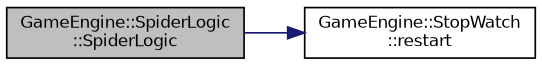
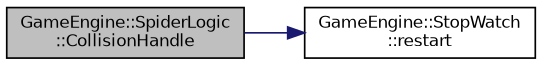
(125, 33) -> (125, 33)
